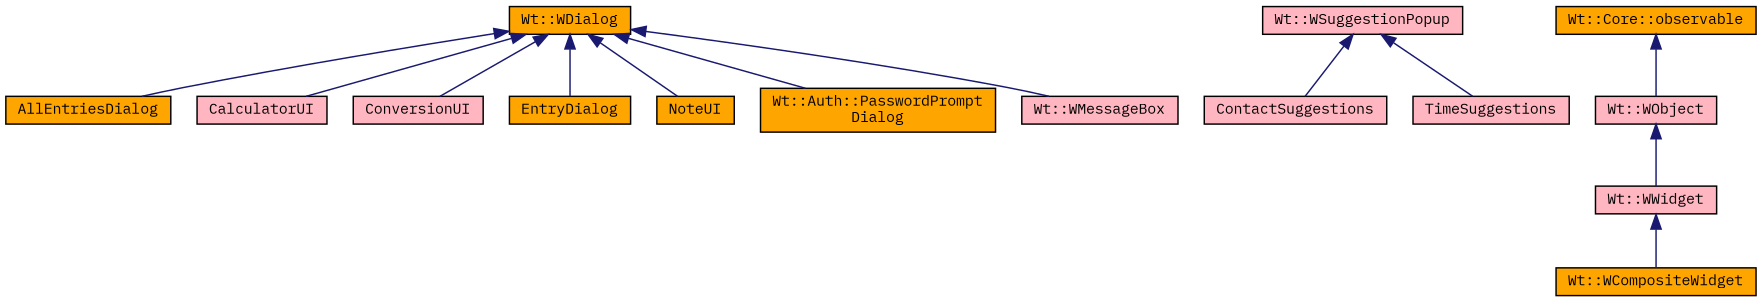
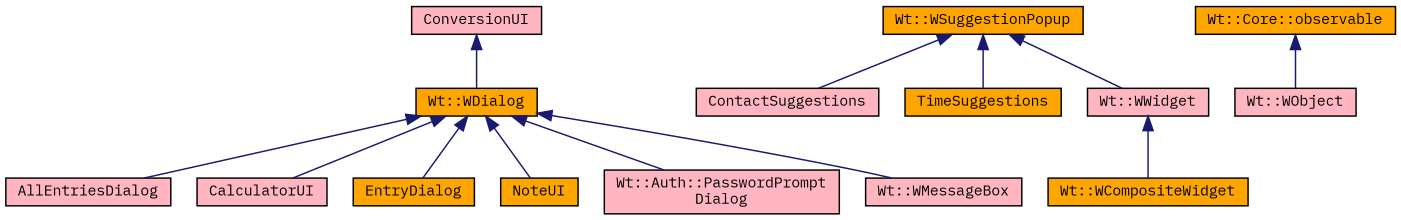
(1363, 20) -> (983, 20)
(488, 69) -> (477, 69)
(88, 110) -> (88, 192)
(878, 110) -> (722, 192)
(1491, 110) -> (983, 102)
(1656, 163) -> (1072, 65)
